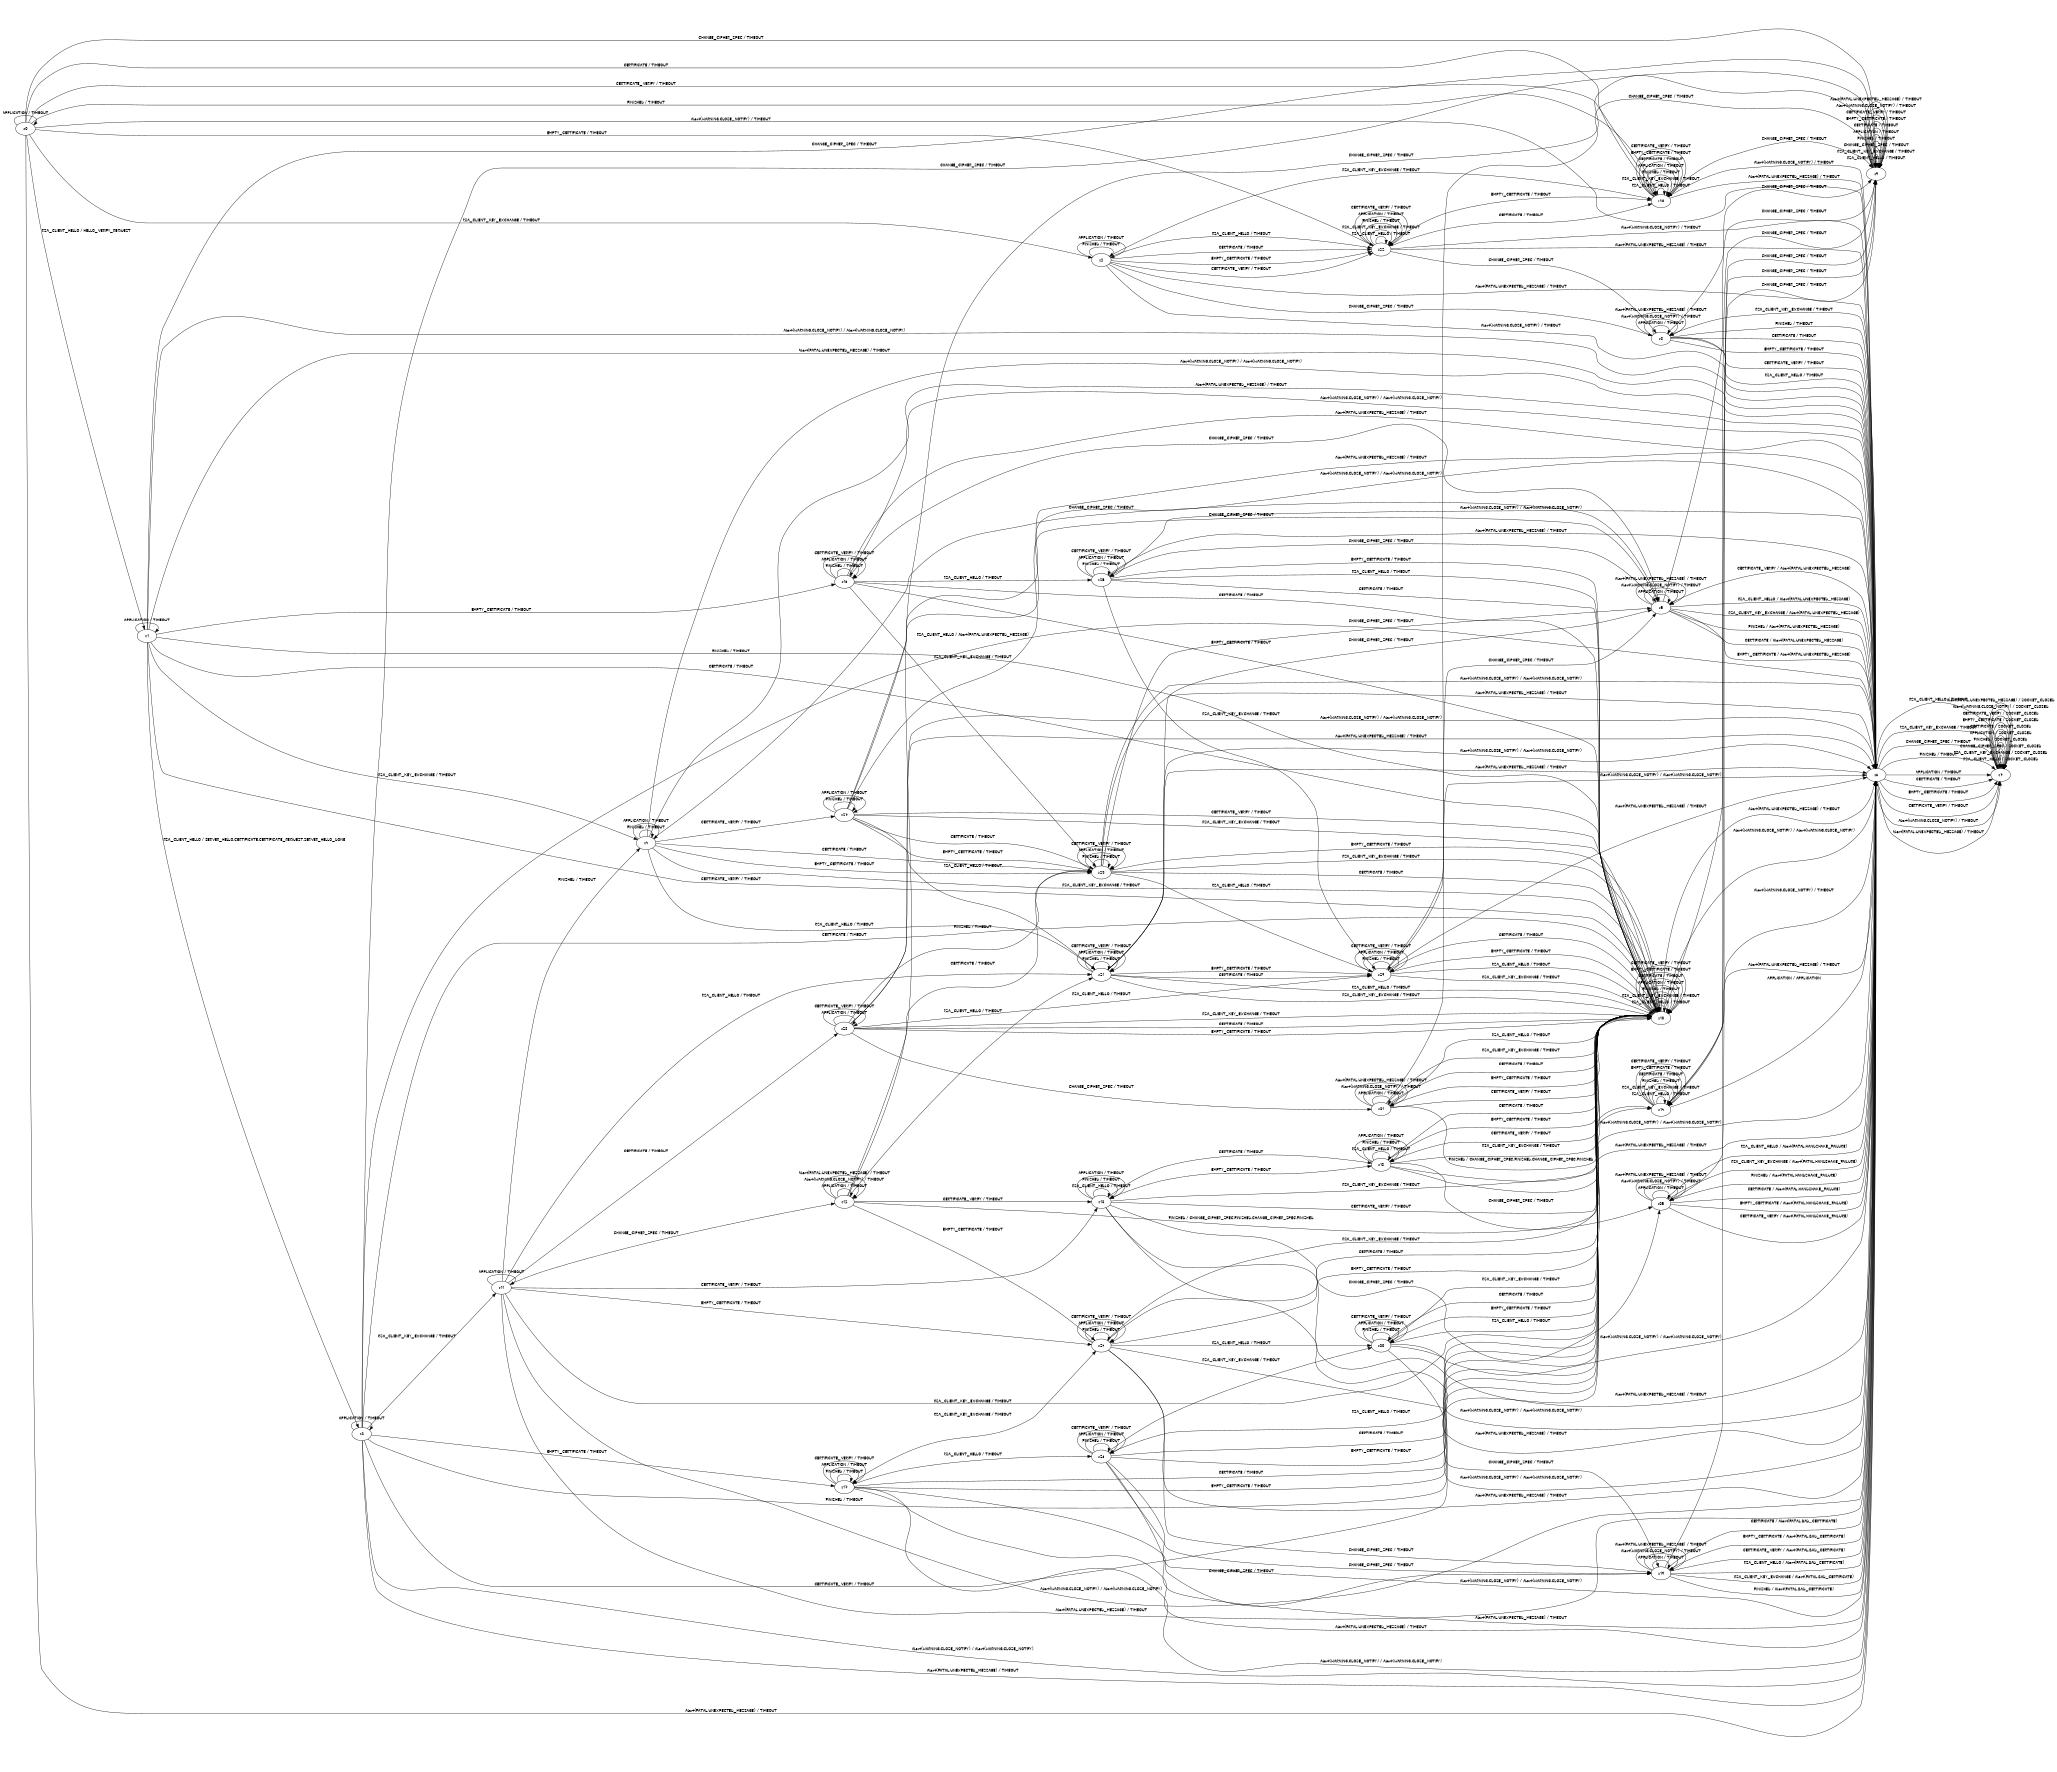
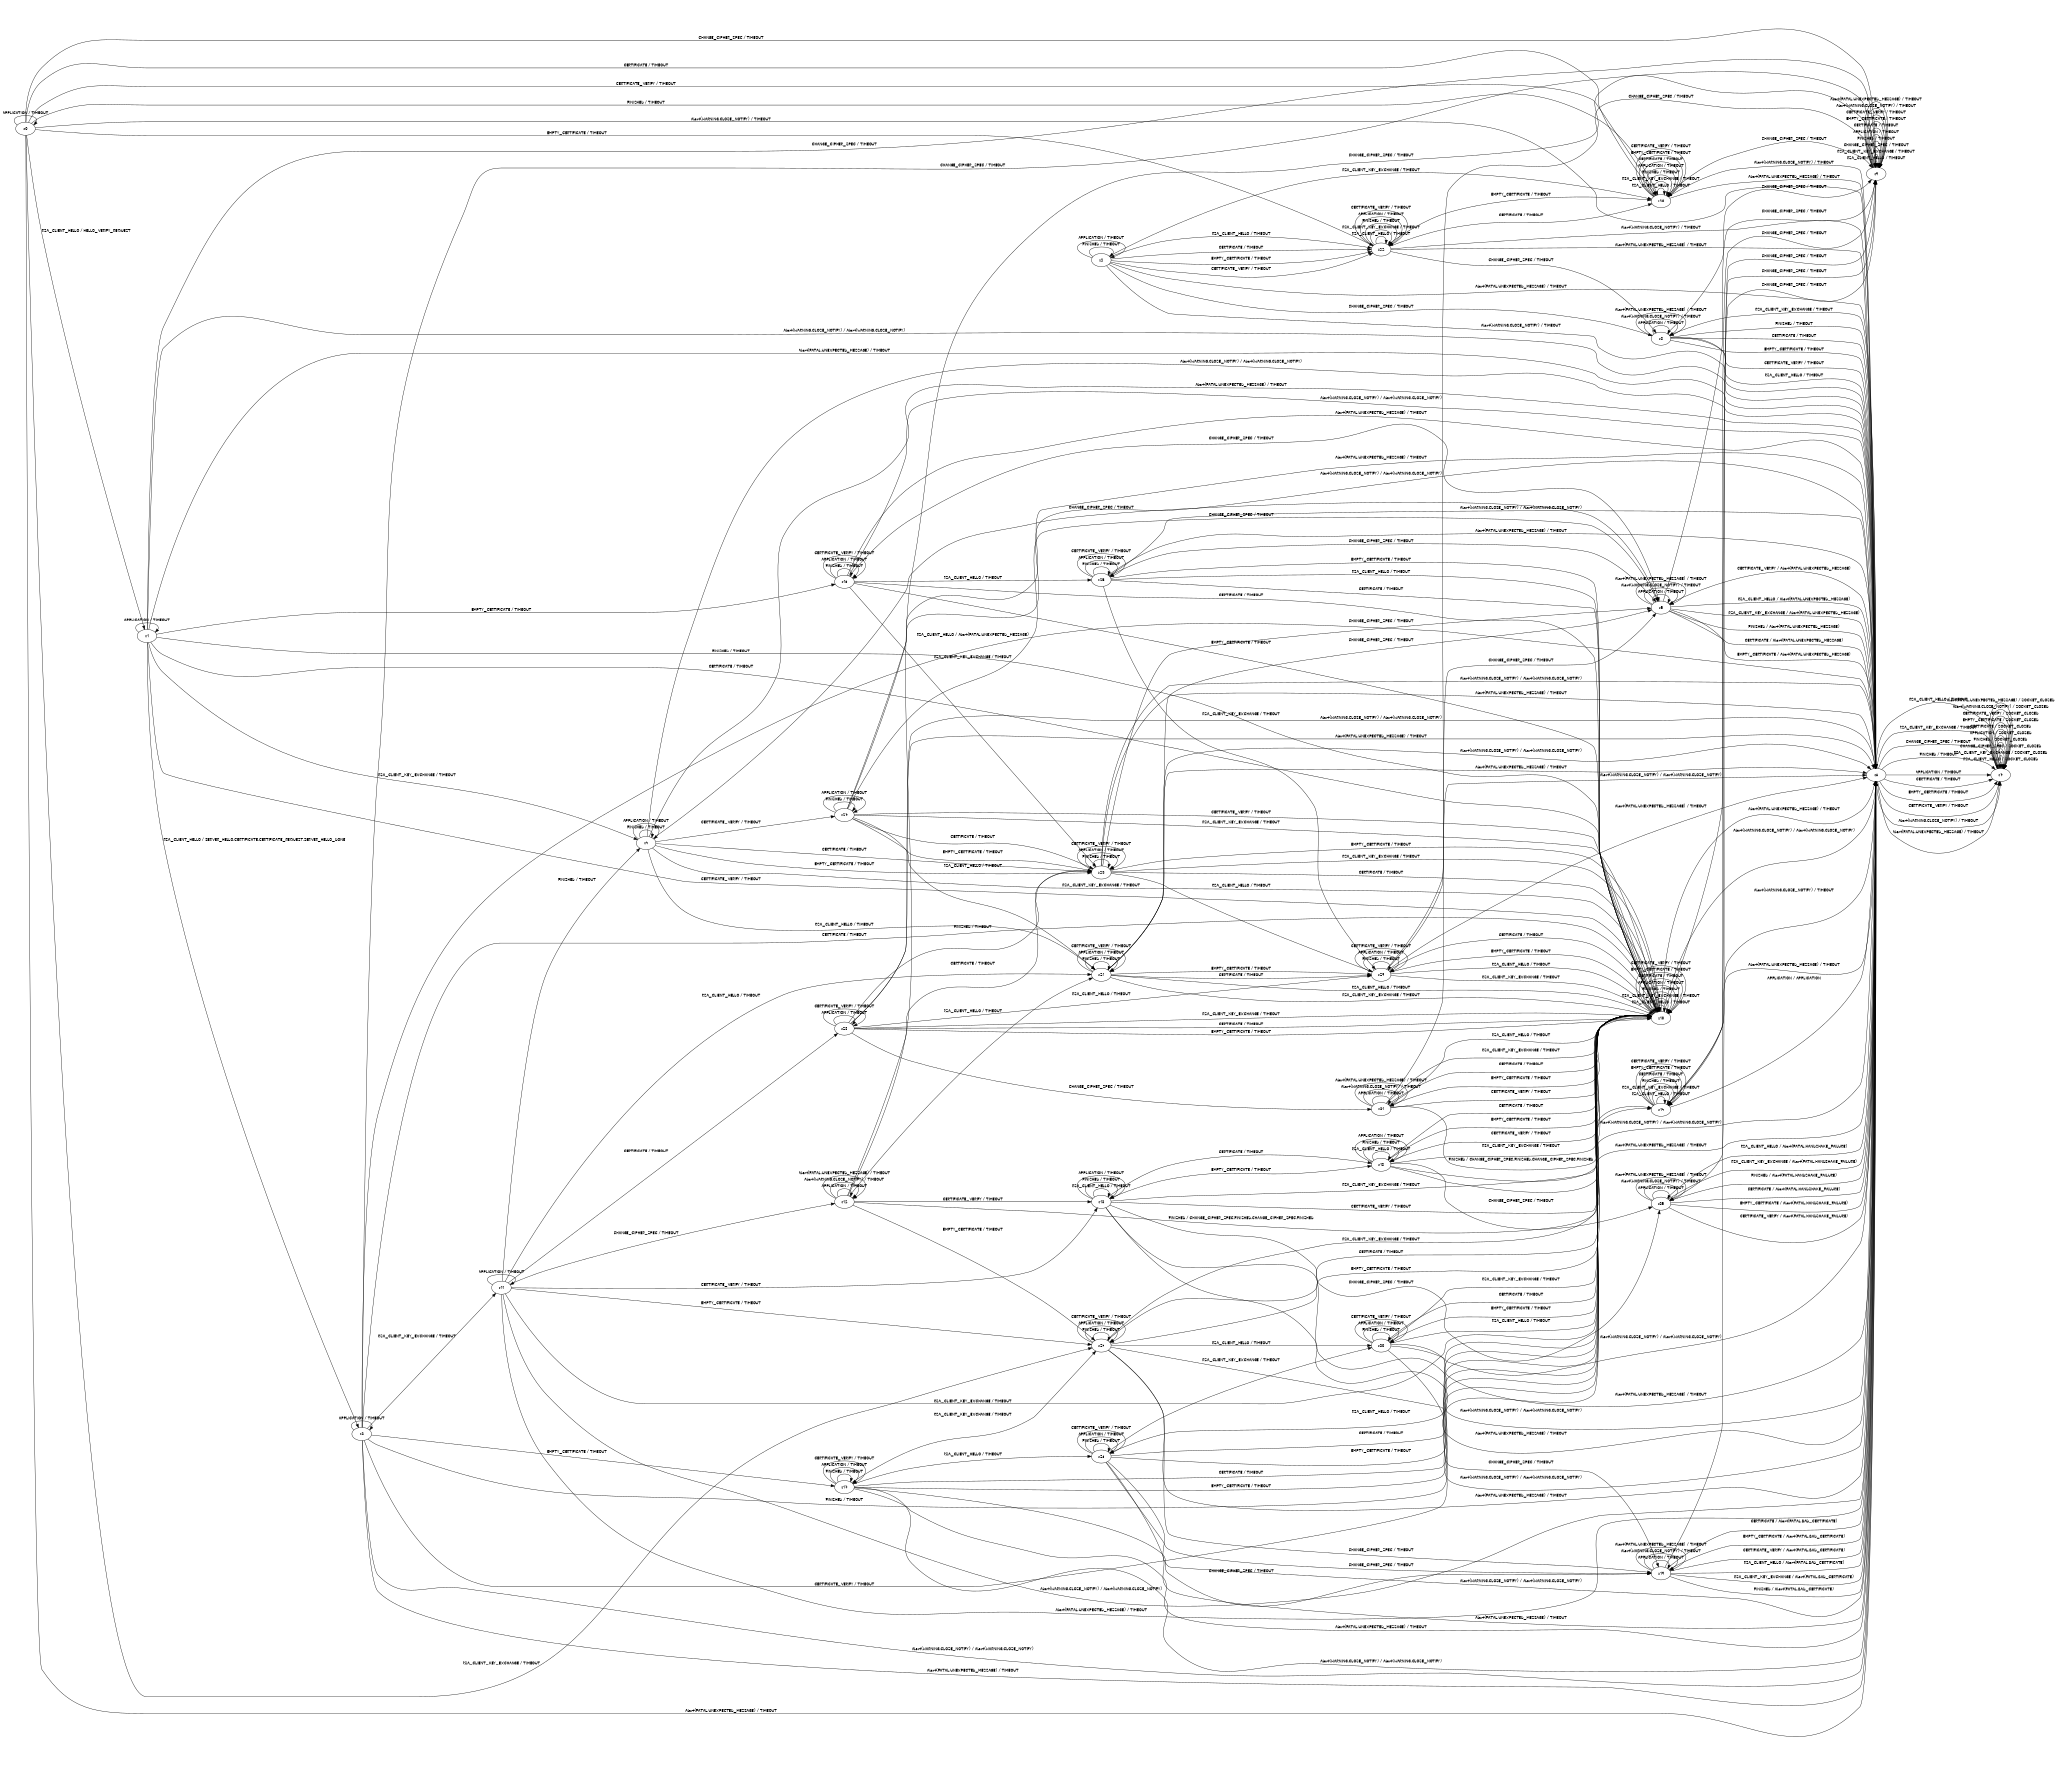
(543, 223) -> (91, 1445)
